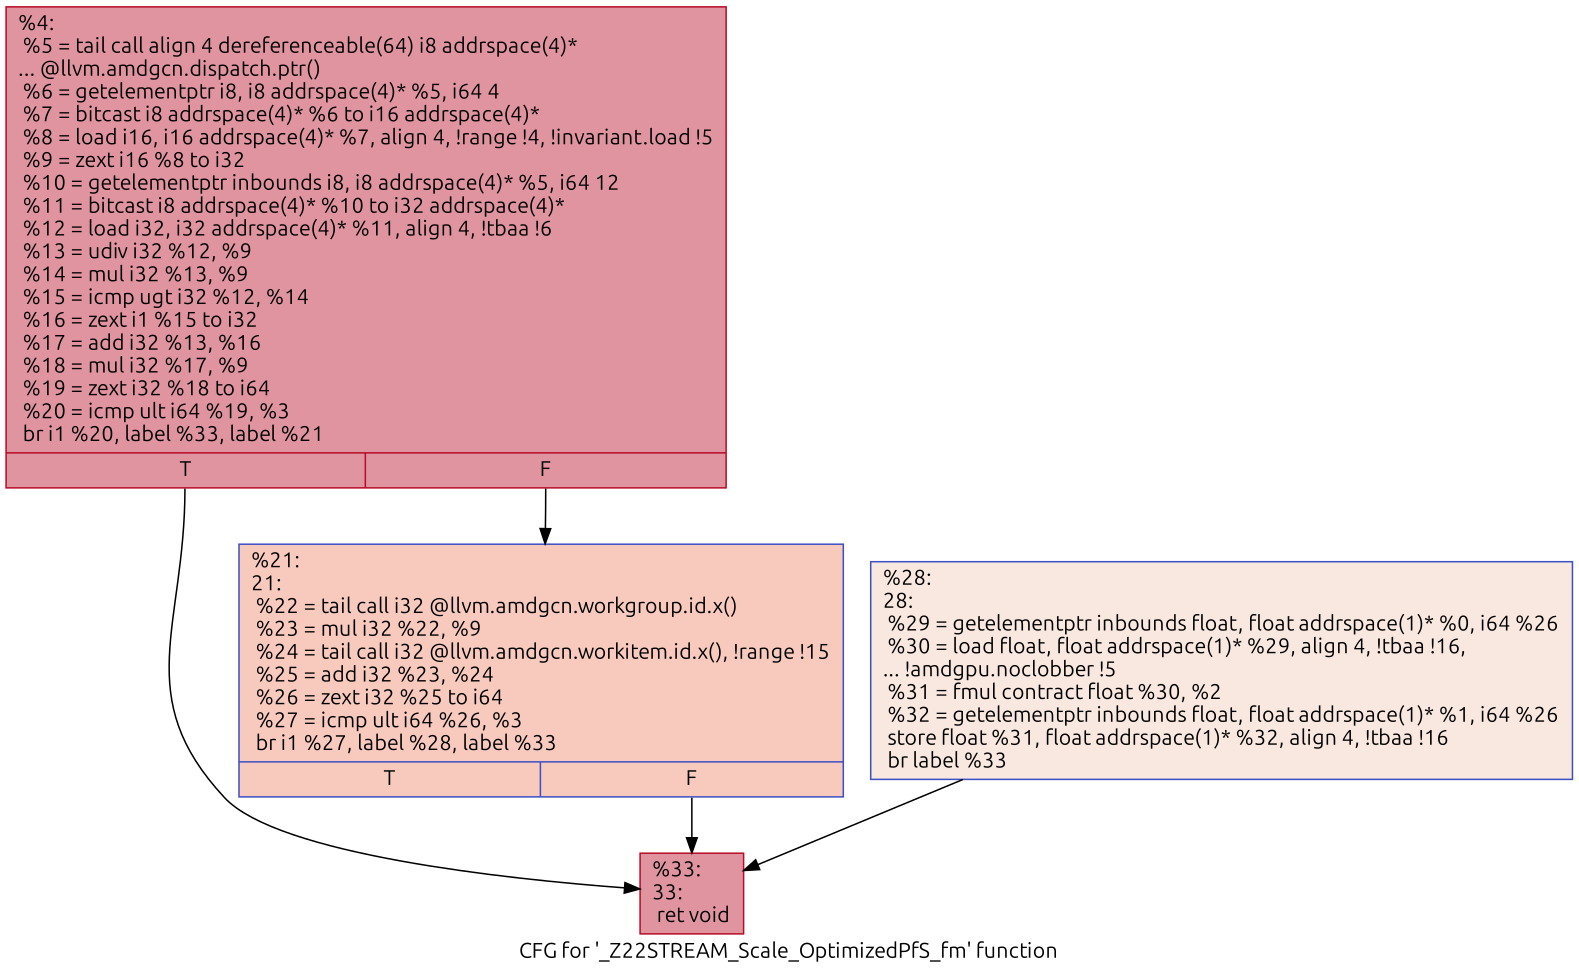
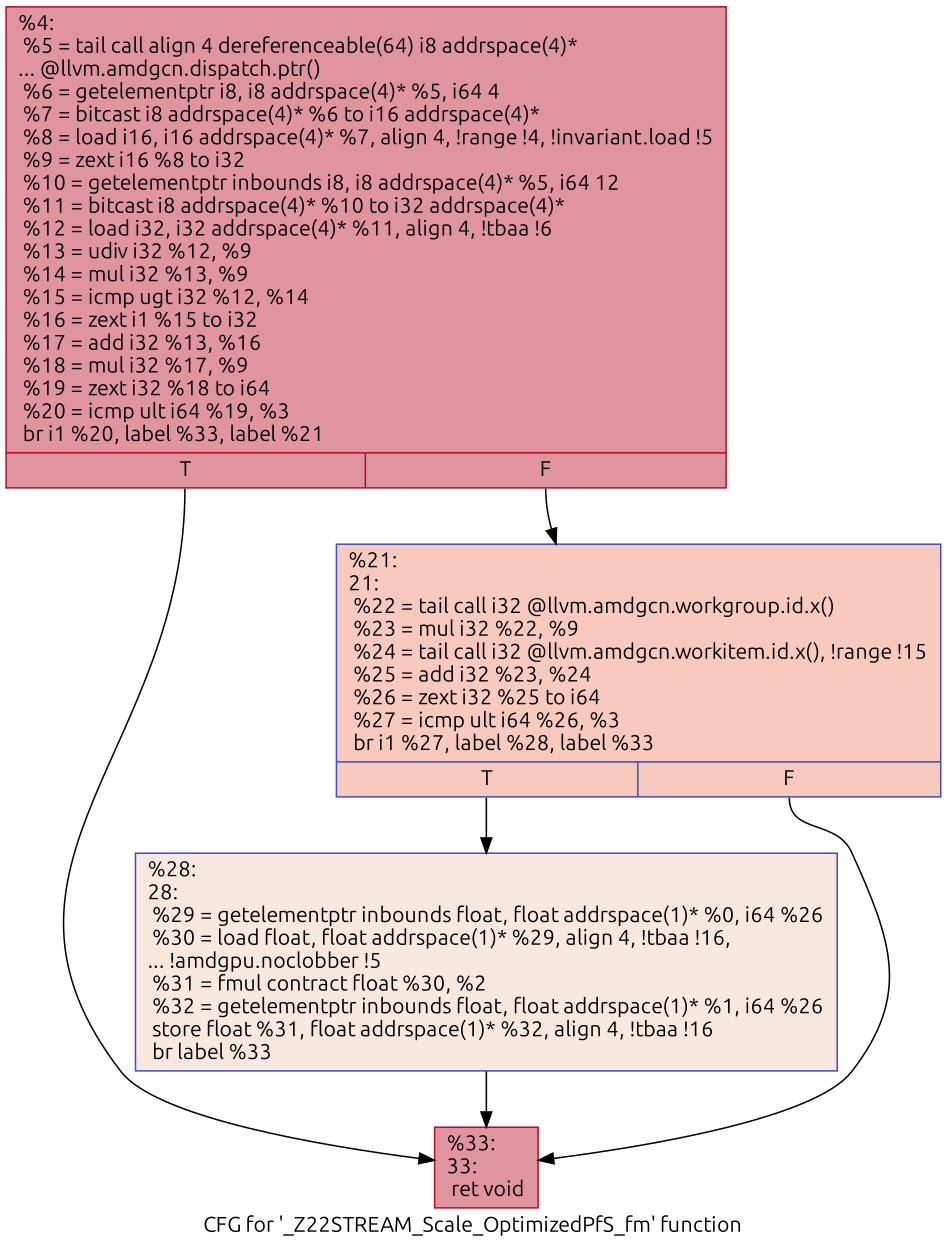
none -> (486, 818)
